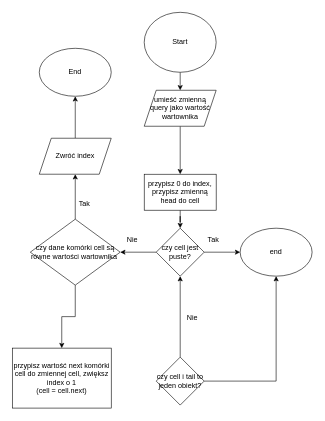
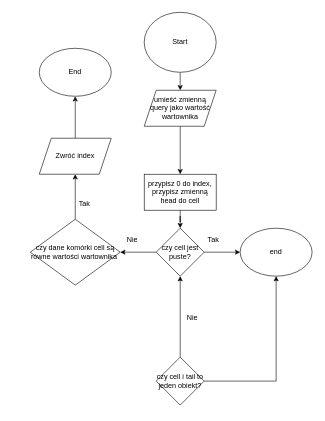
(70, 317) -> none
(62, 378) -> none
